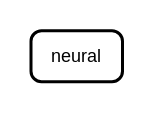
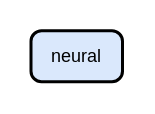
(77, 56) -> (77, 56)
